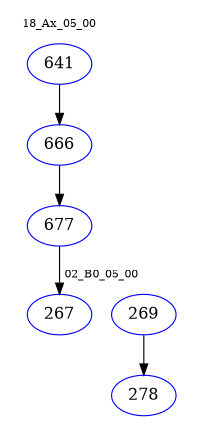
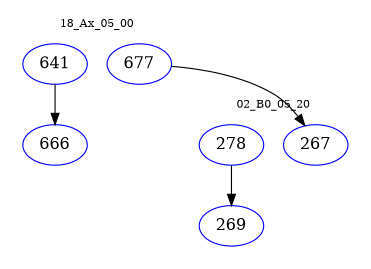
(60, 180) -> none
(102, 275) -> (274, 105)
(144, 350) -> (231, 180)
